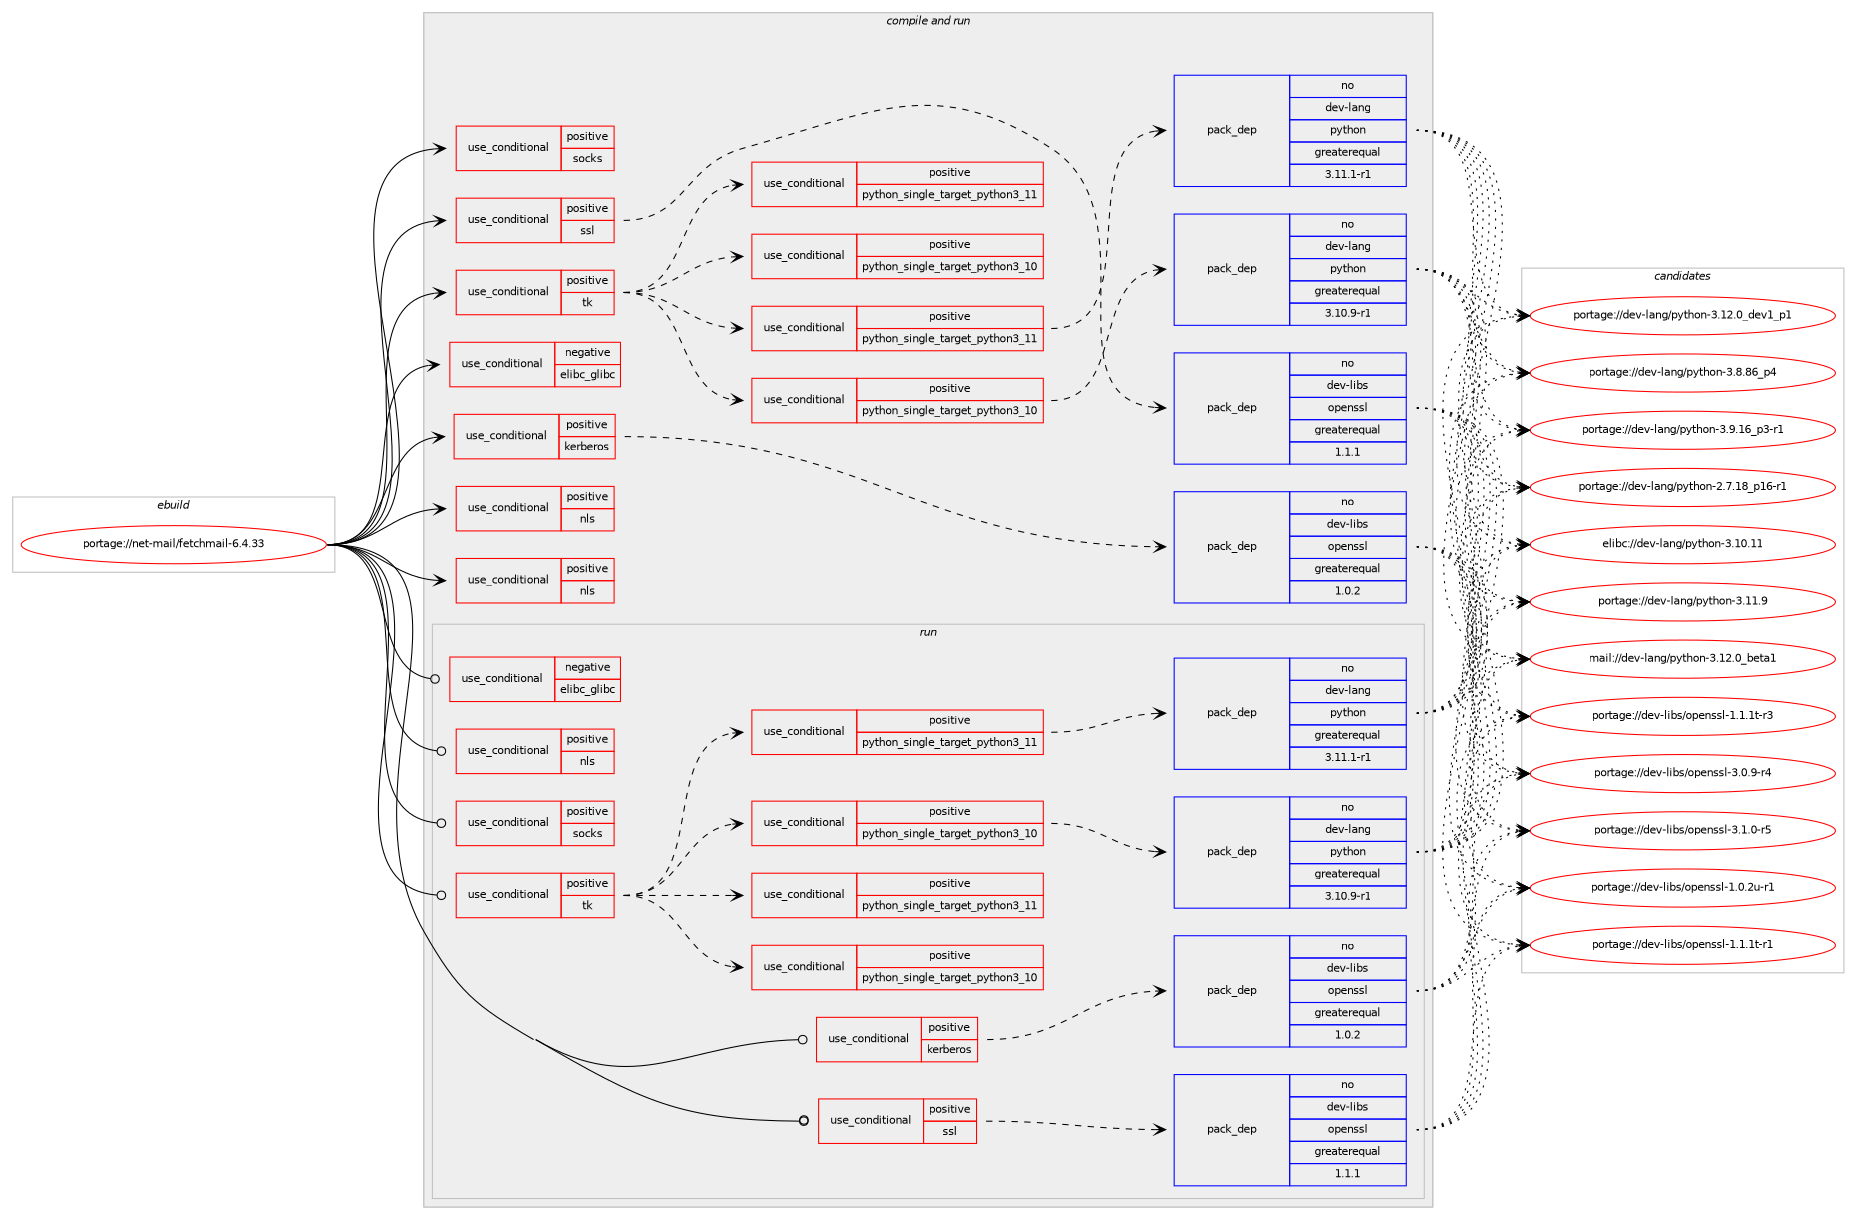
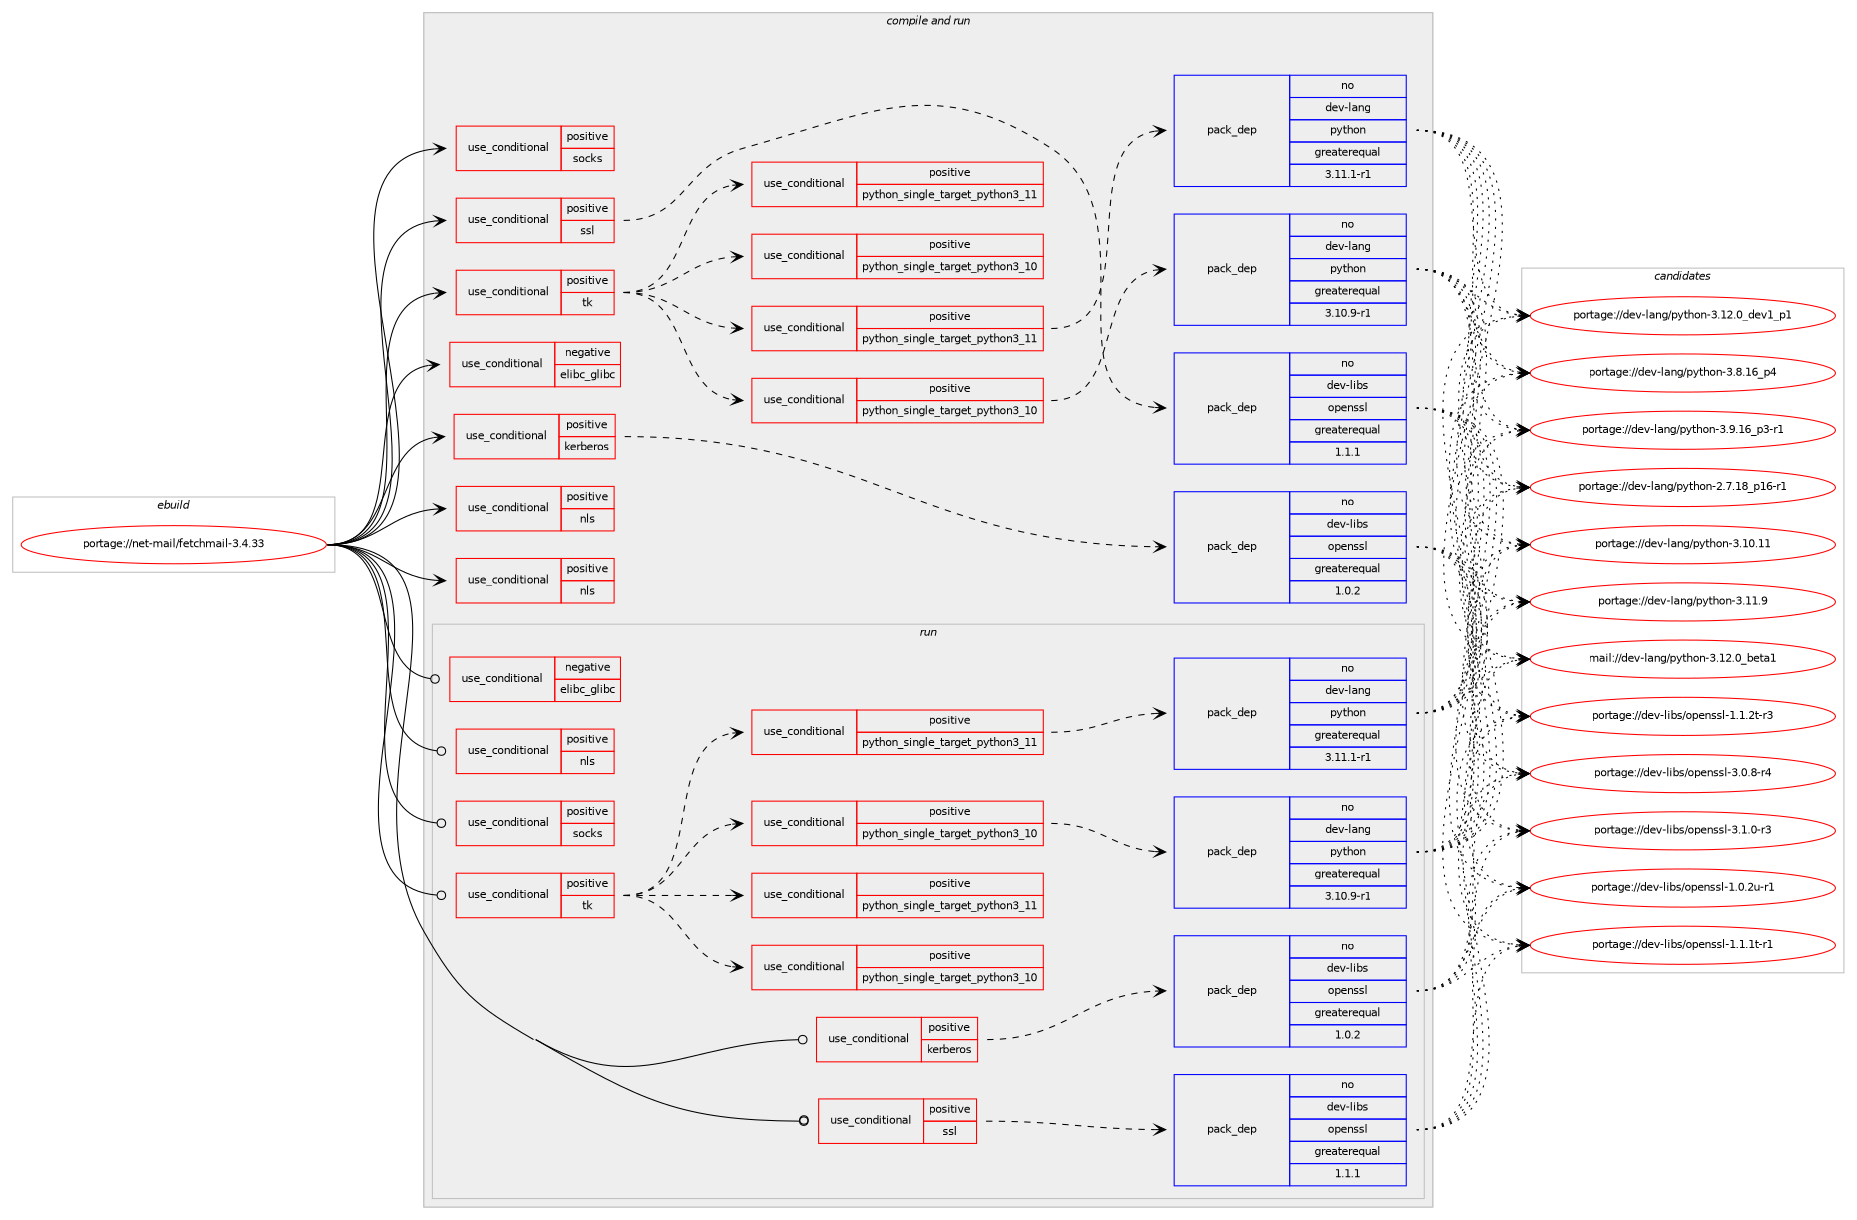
(1683, 373) -> (1683, 373)
(174, 545) -> (174, 545)
(1683, 545) -> (1683, 545)
(1683, 716) -> (1683, 716)
(1683, 774) -> (1683, 774)
(1683, 831) -> (1683, 831)
